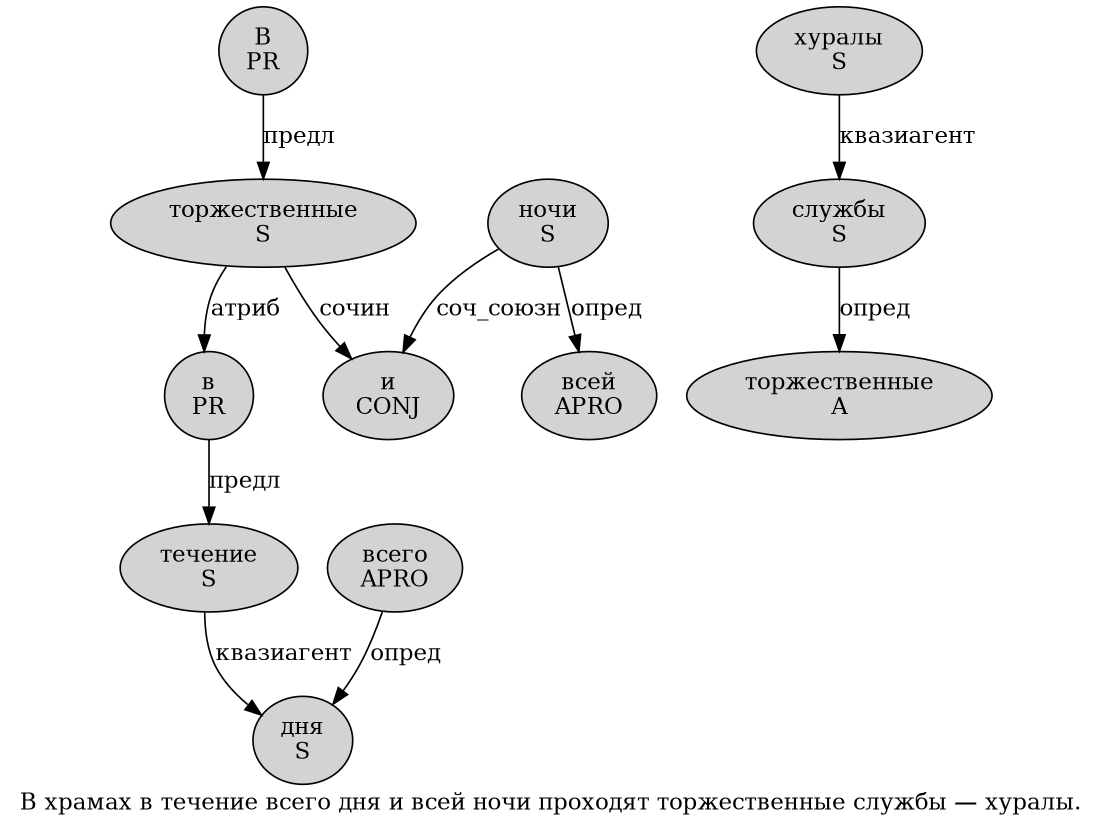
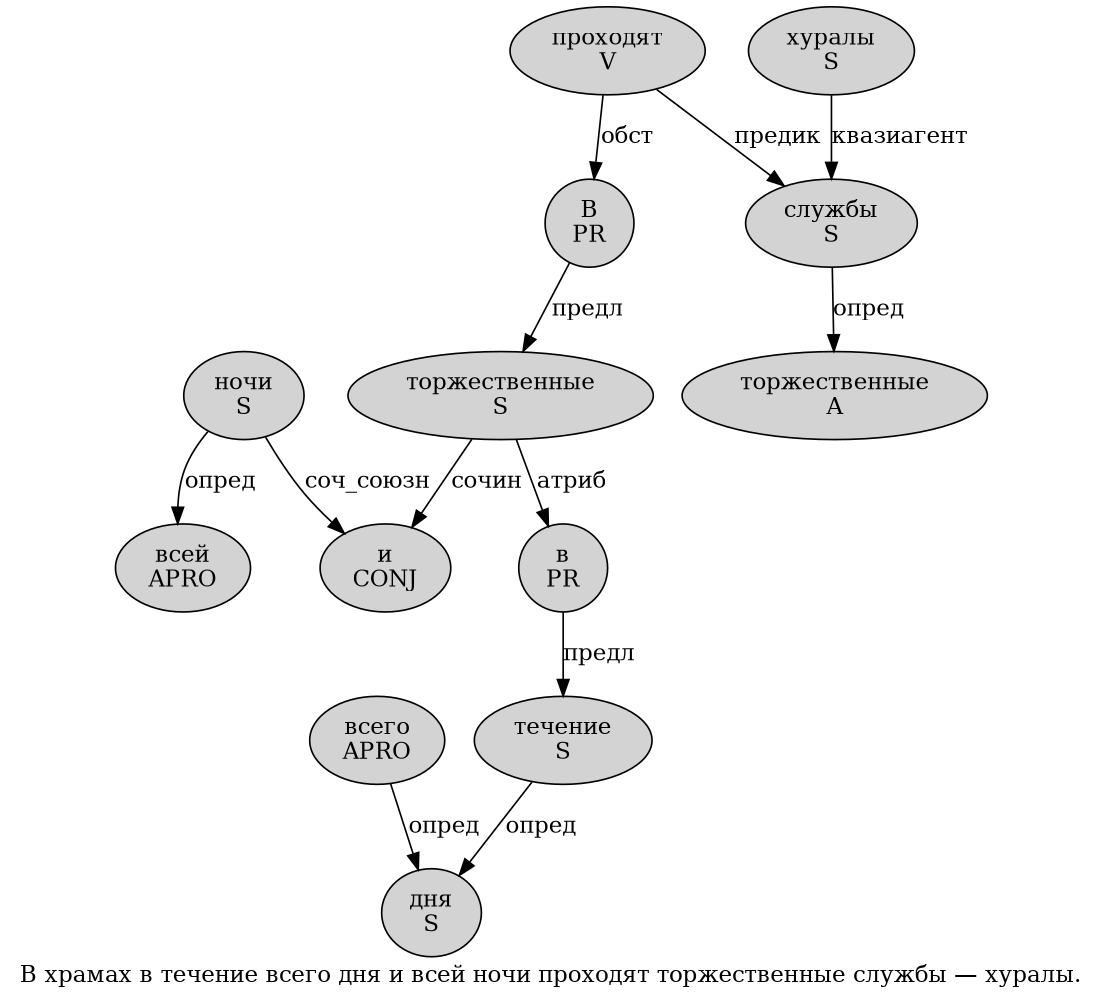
none -> (608, 51)
(284, 654) -> (541, 827)
